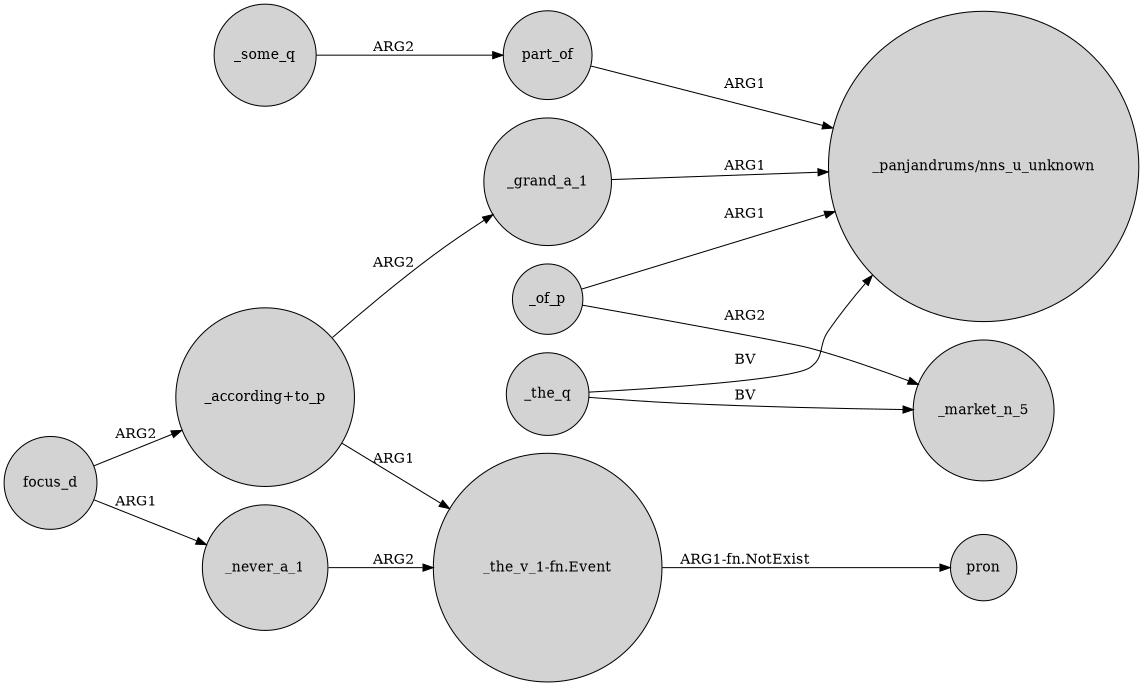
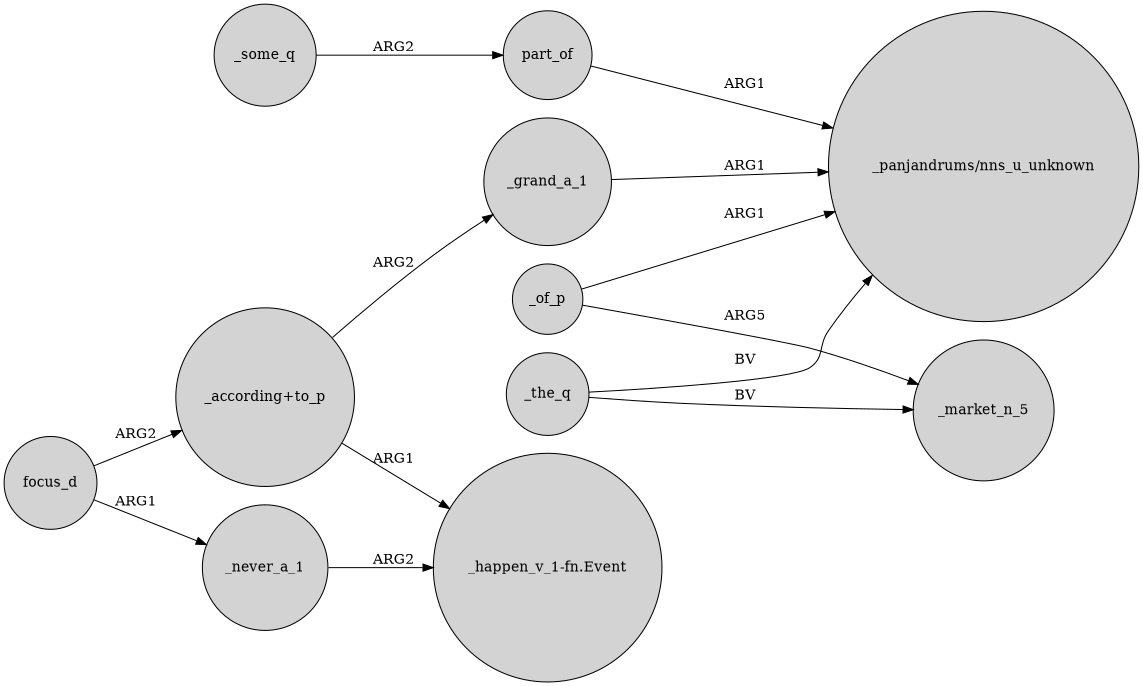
(745, 316) -> (745, 316)
(548, 568) -> (548, 568)
(984, 568) -> none
